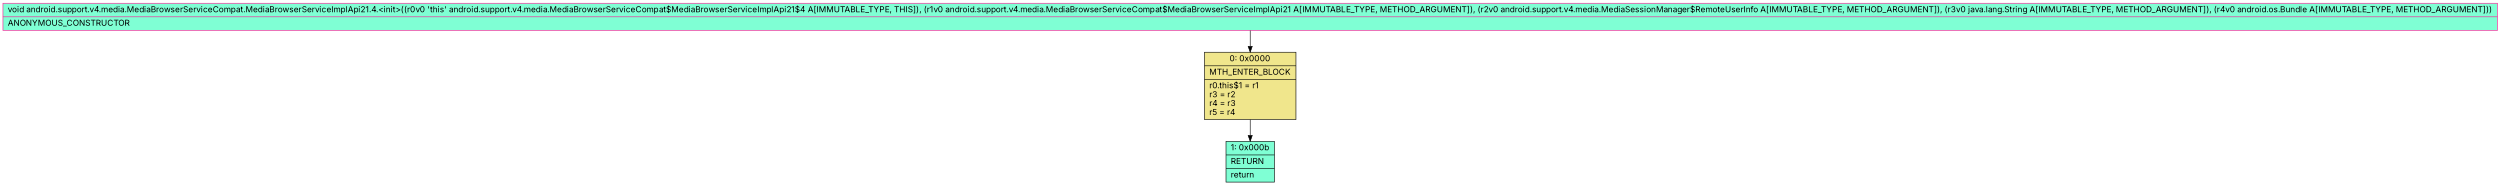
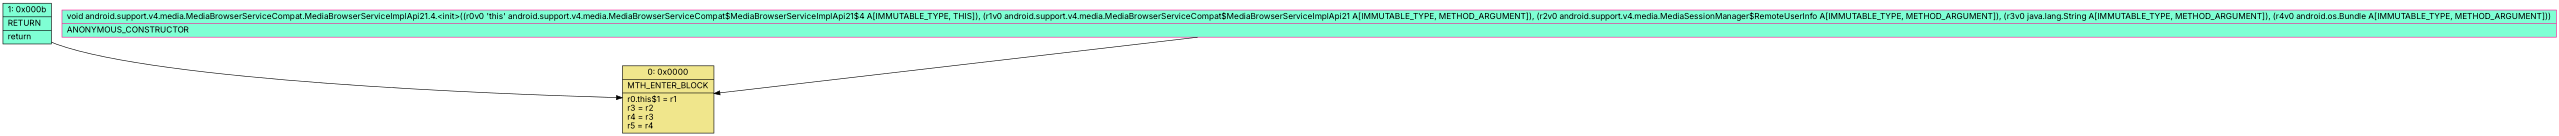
(1250, 128) -> (332, 84)
